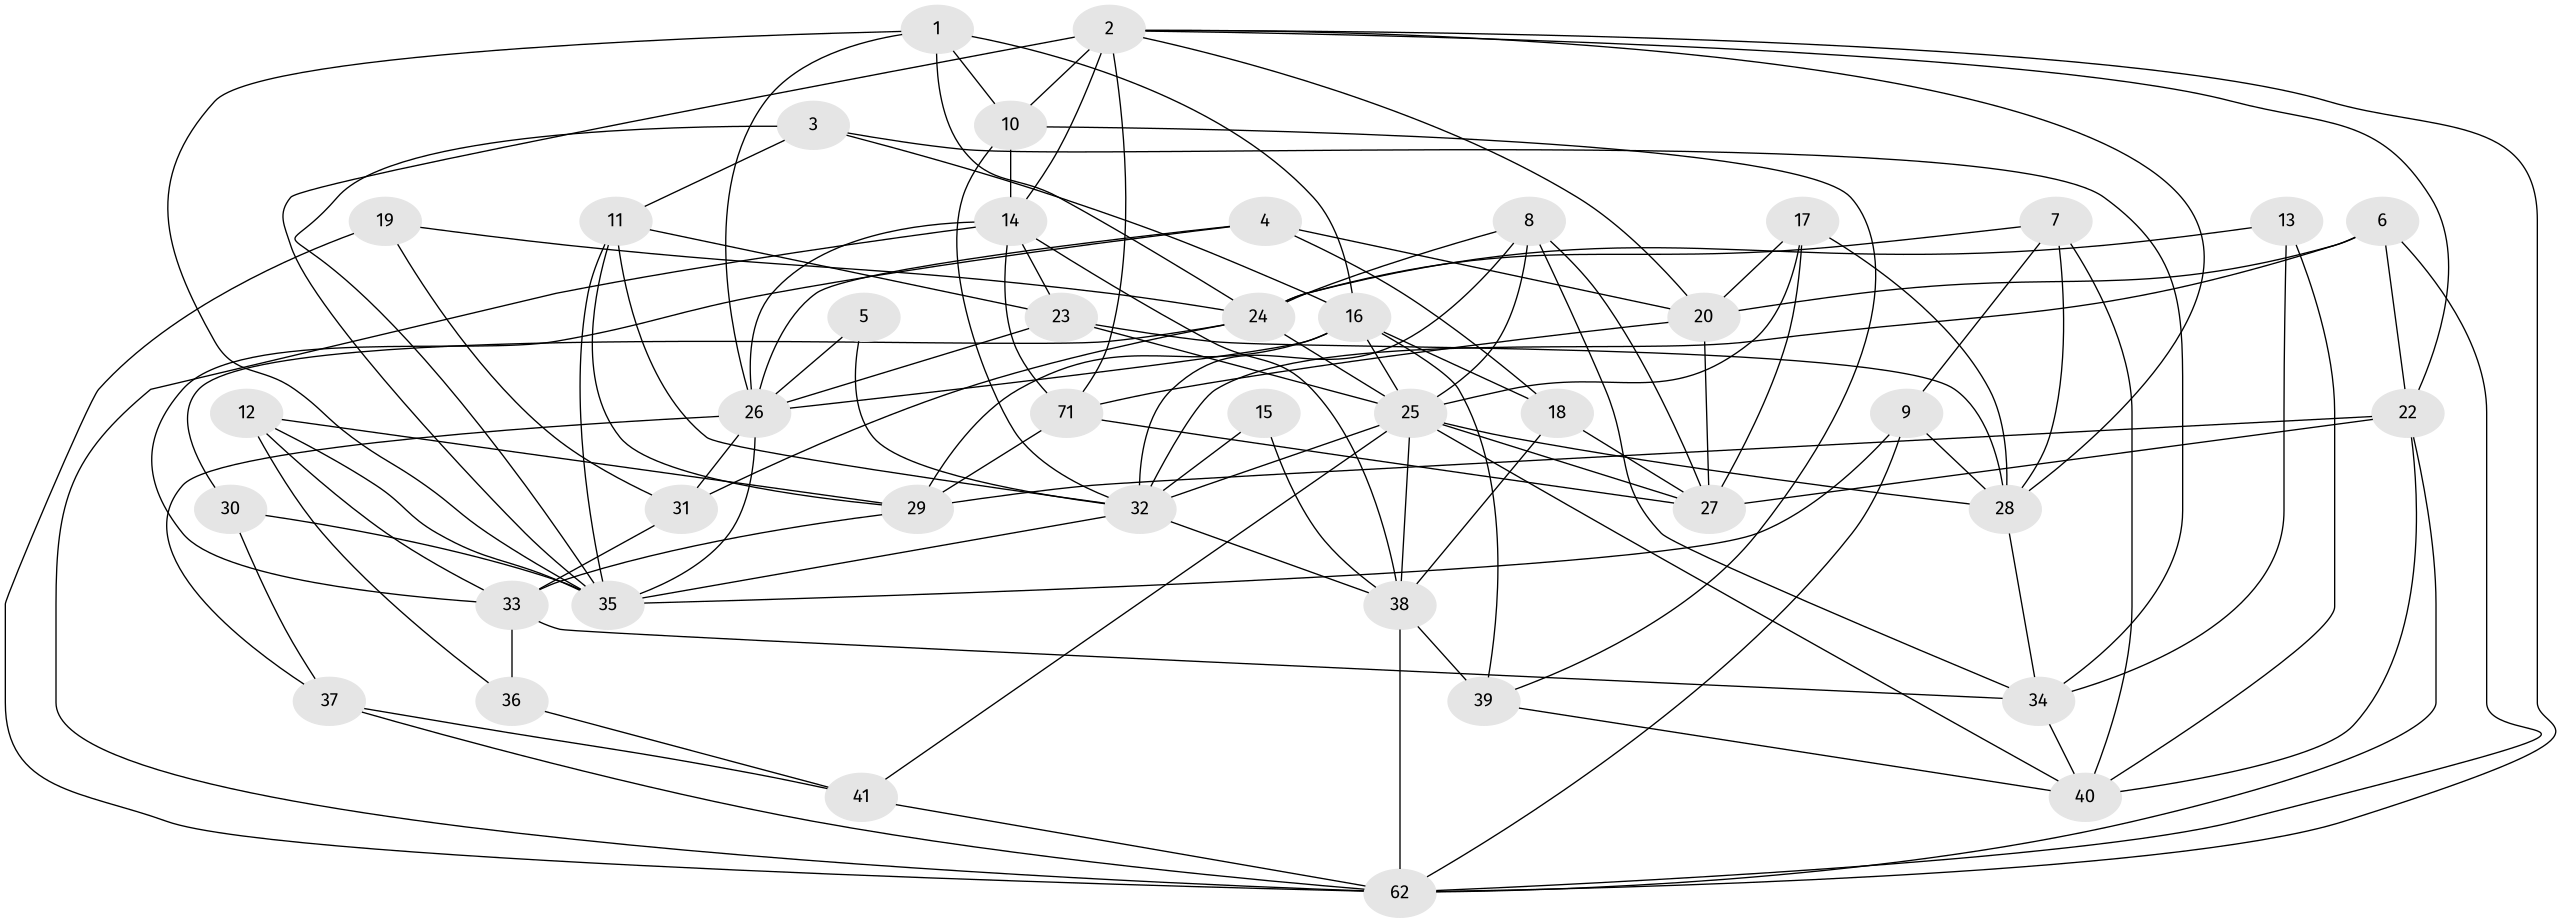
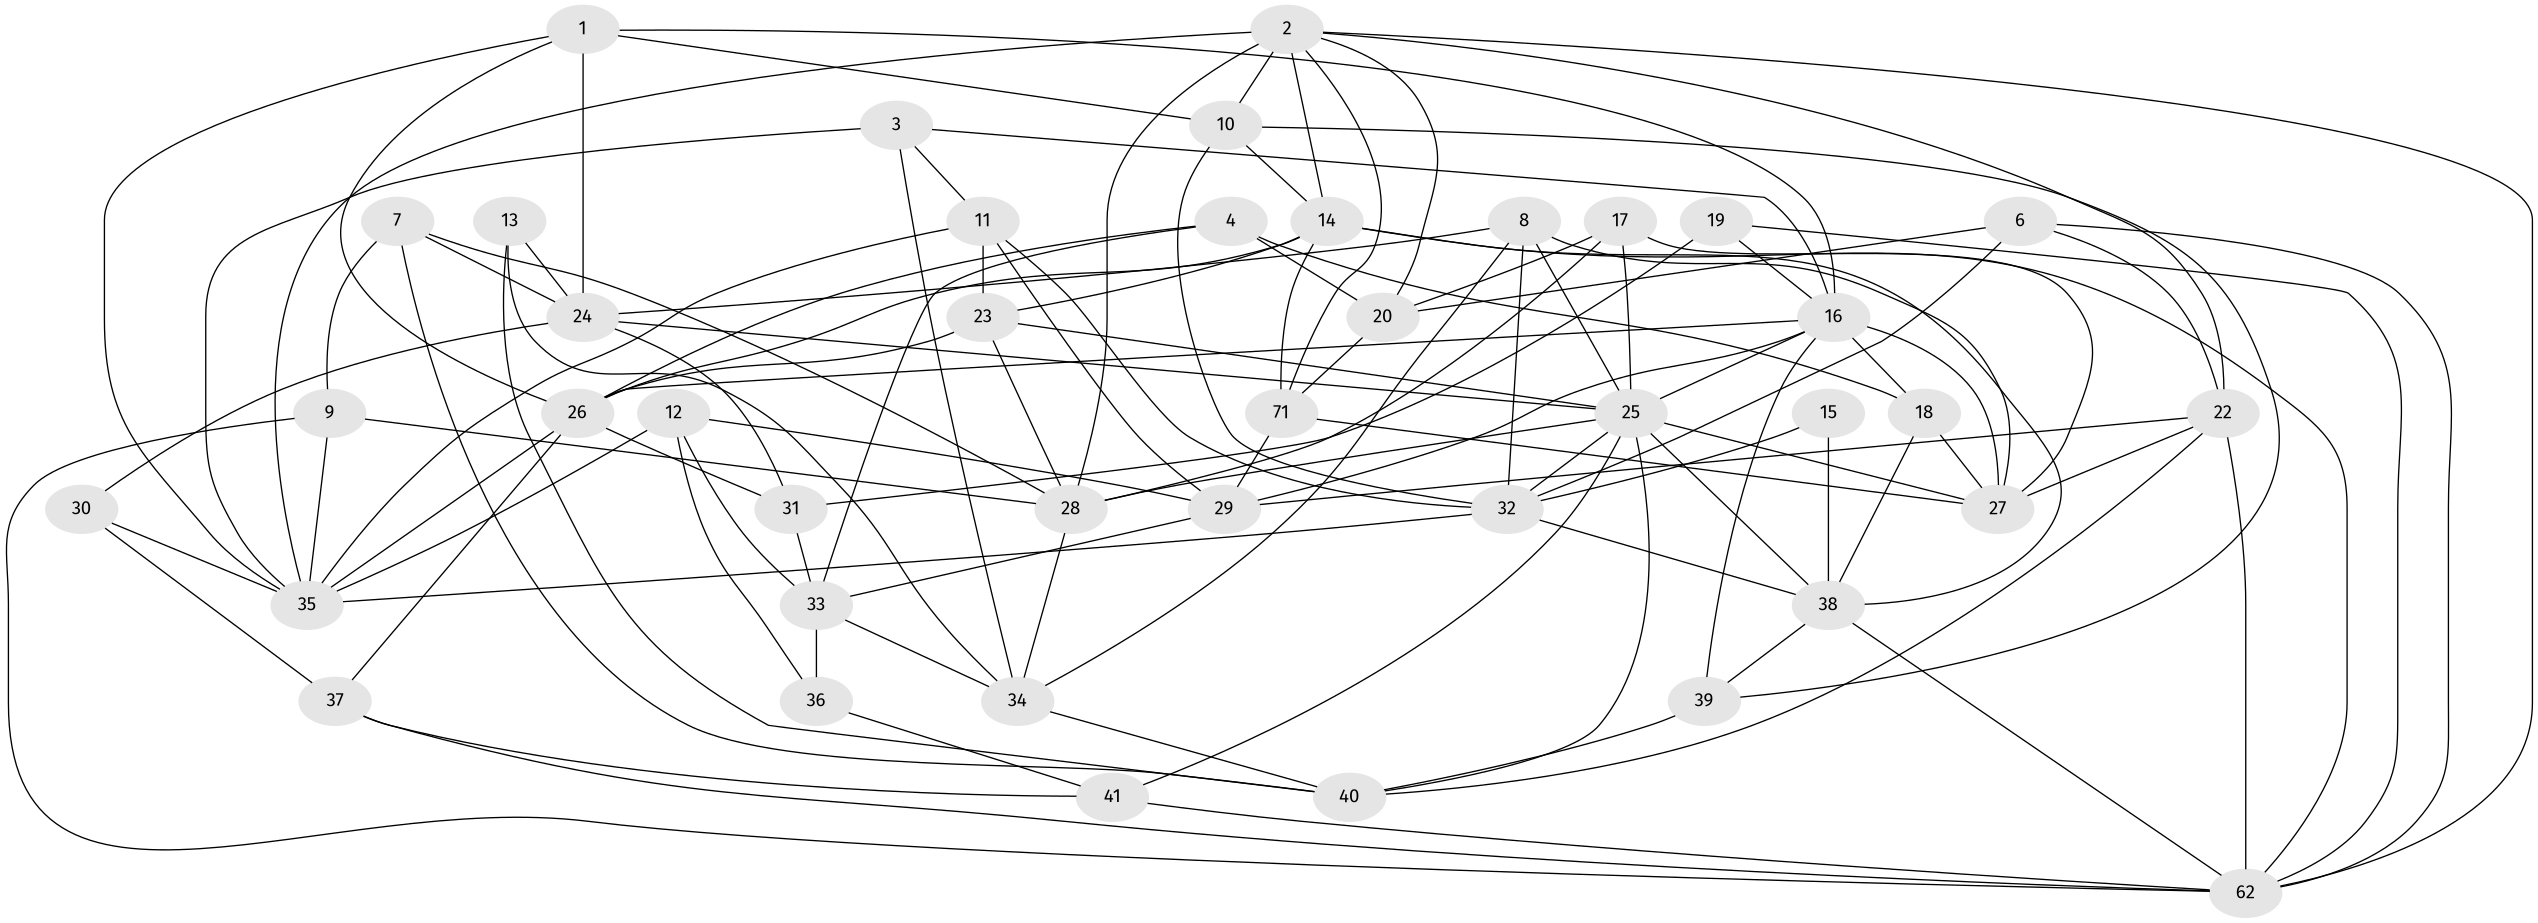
(701, 258) -> (1783, 275)
(864, 317) -> none
(1707, 413) -> (1965, 381)
